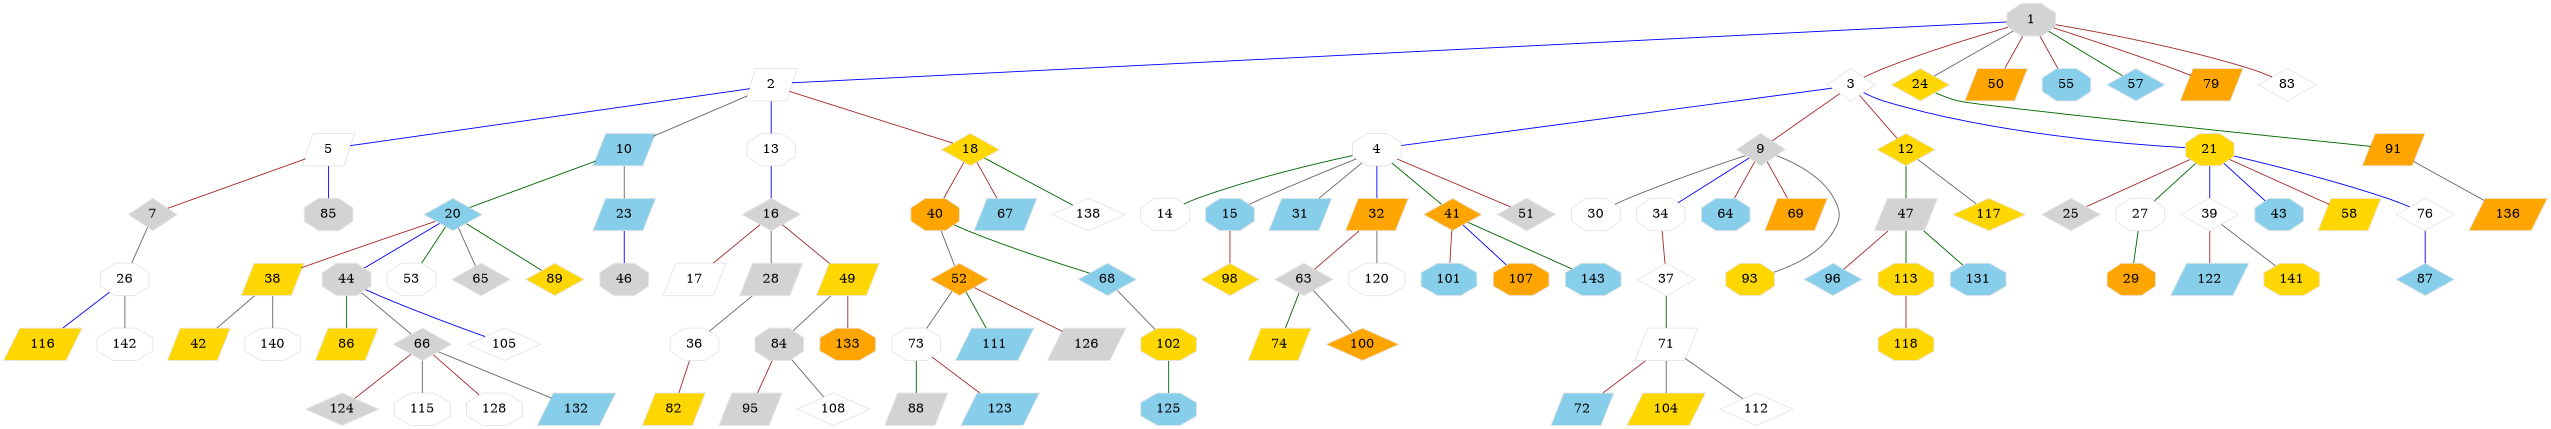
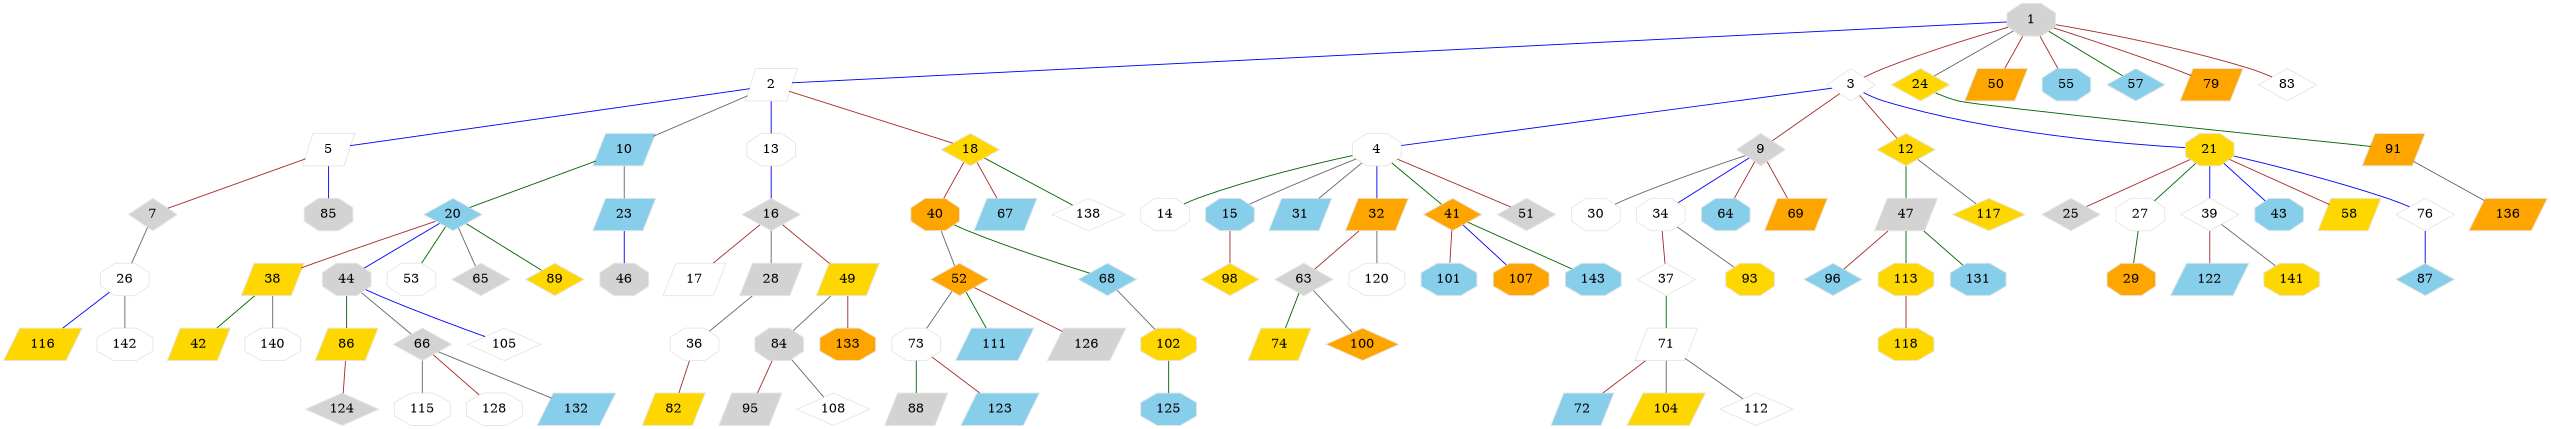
(1839, 215) -> (1706, 247)
(236, 312) -> (236, 312)
(383, 376) -> (344, 377)
